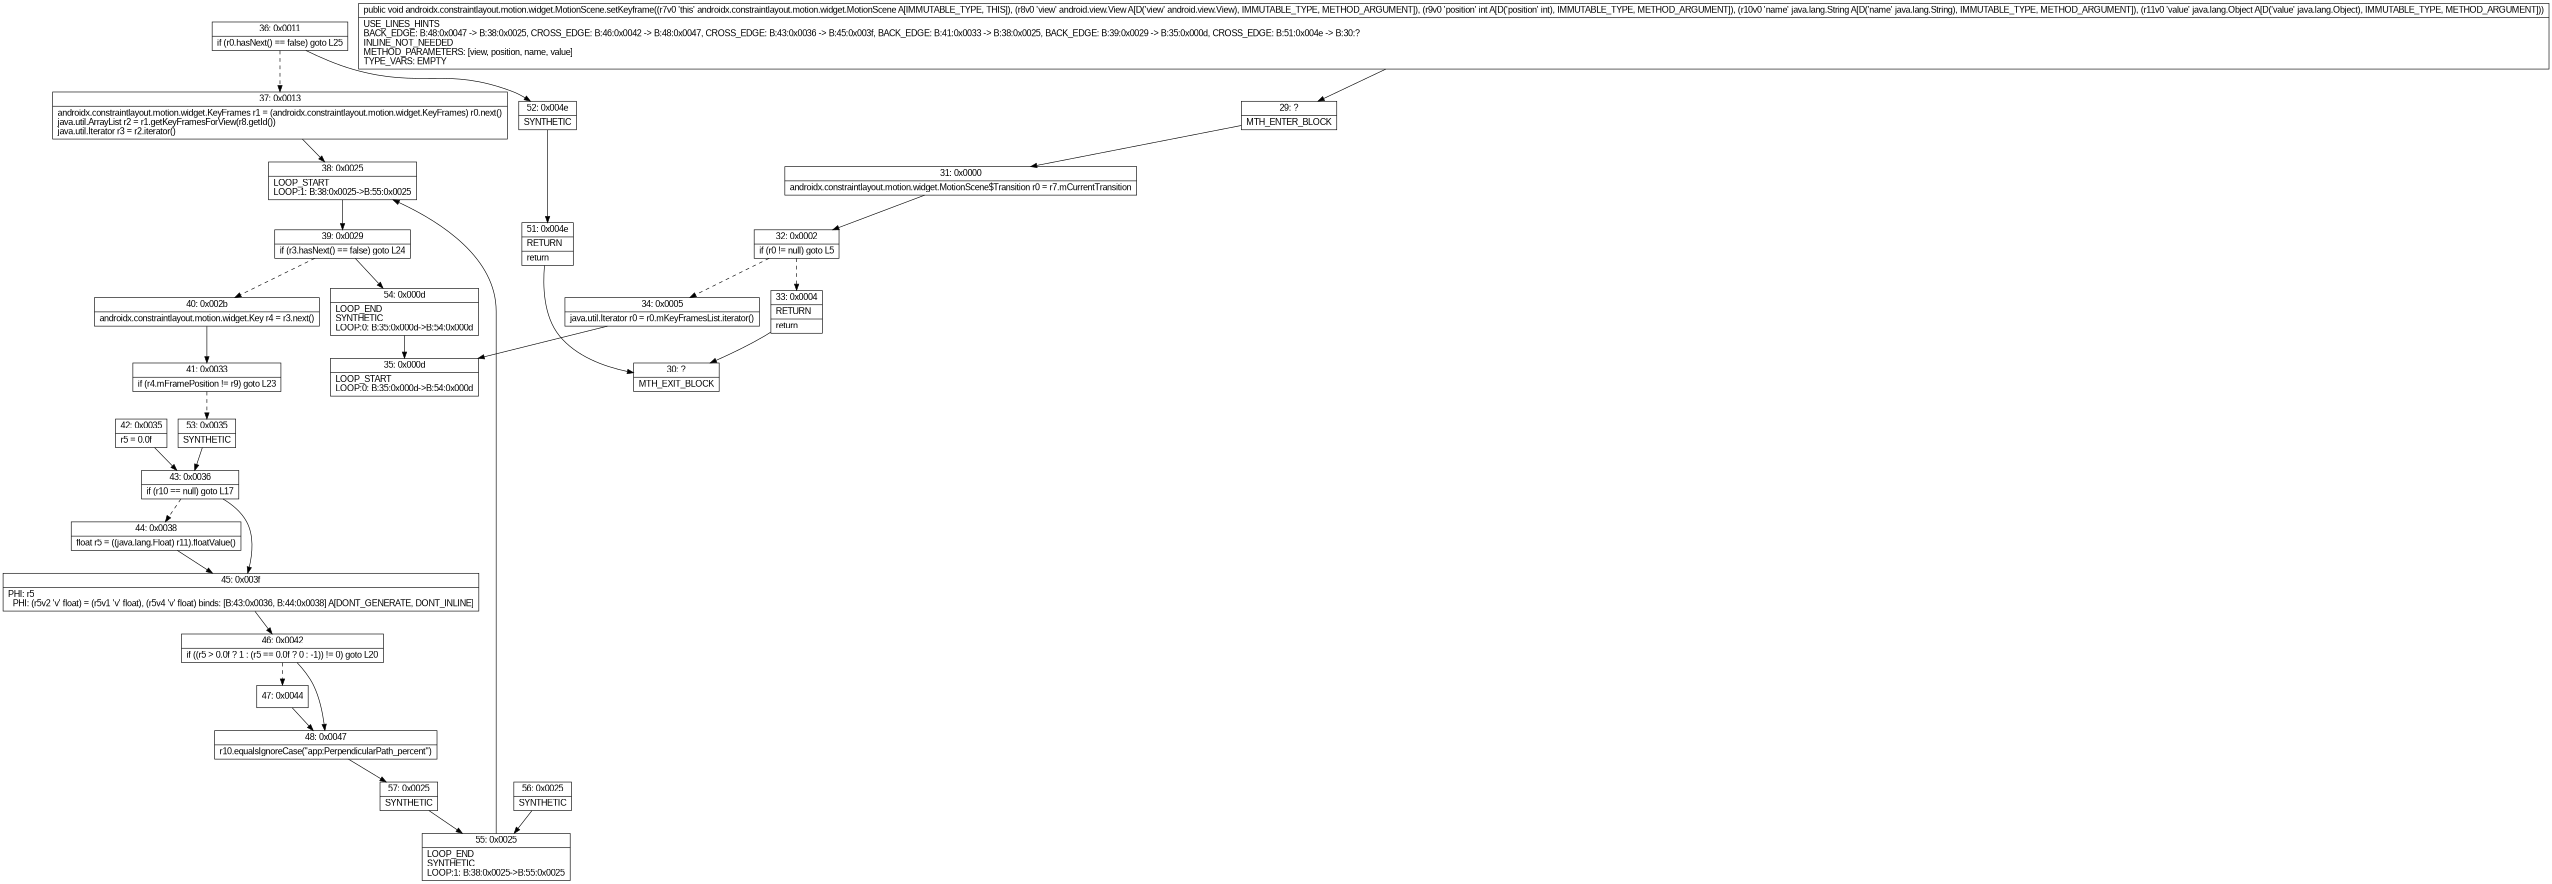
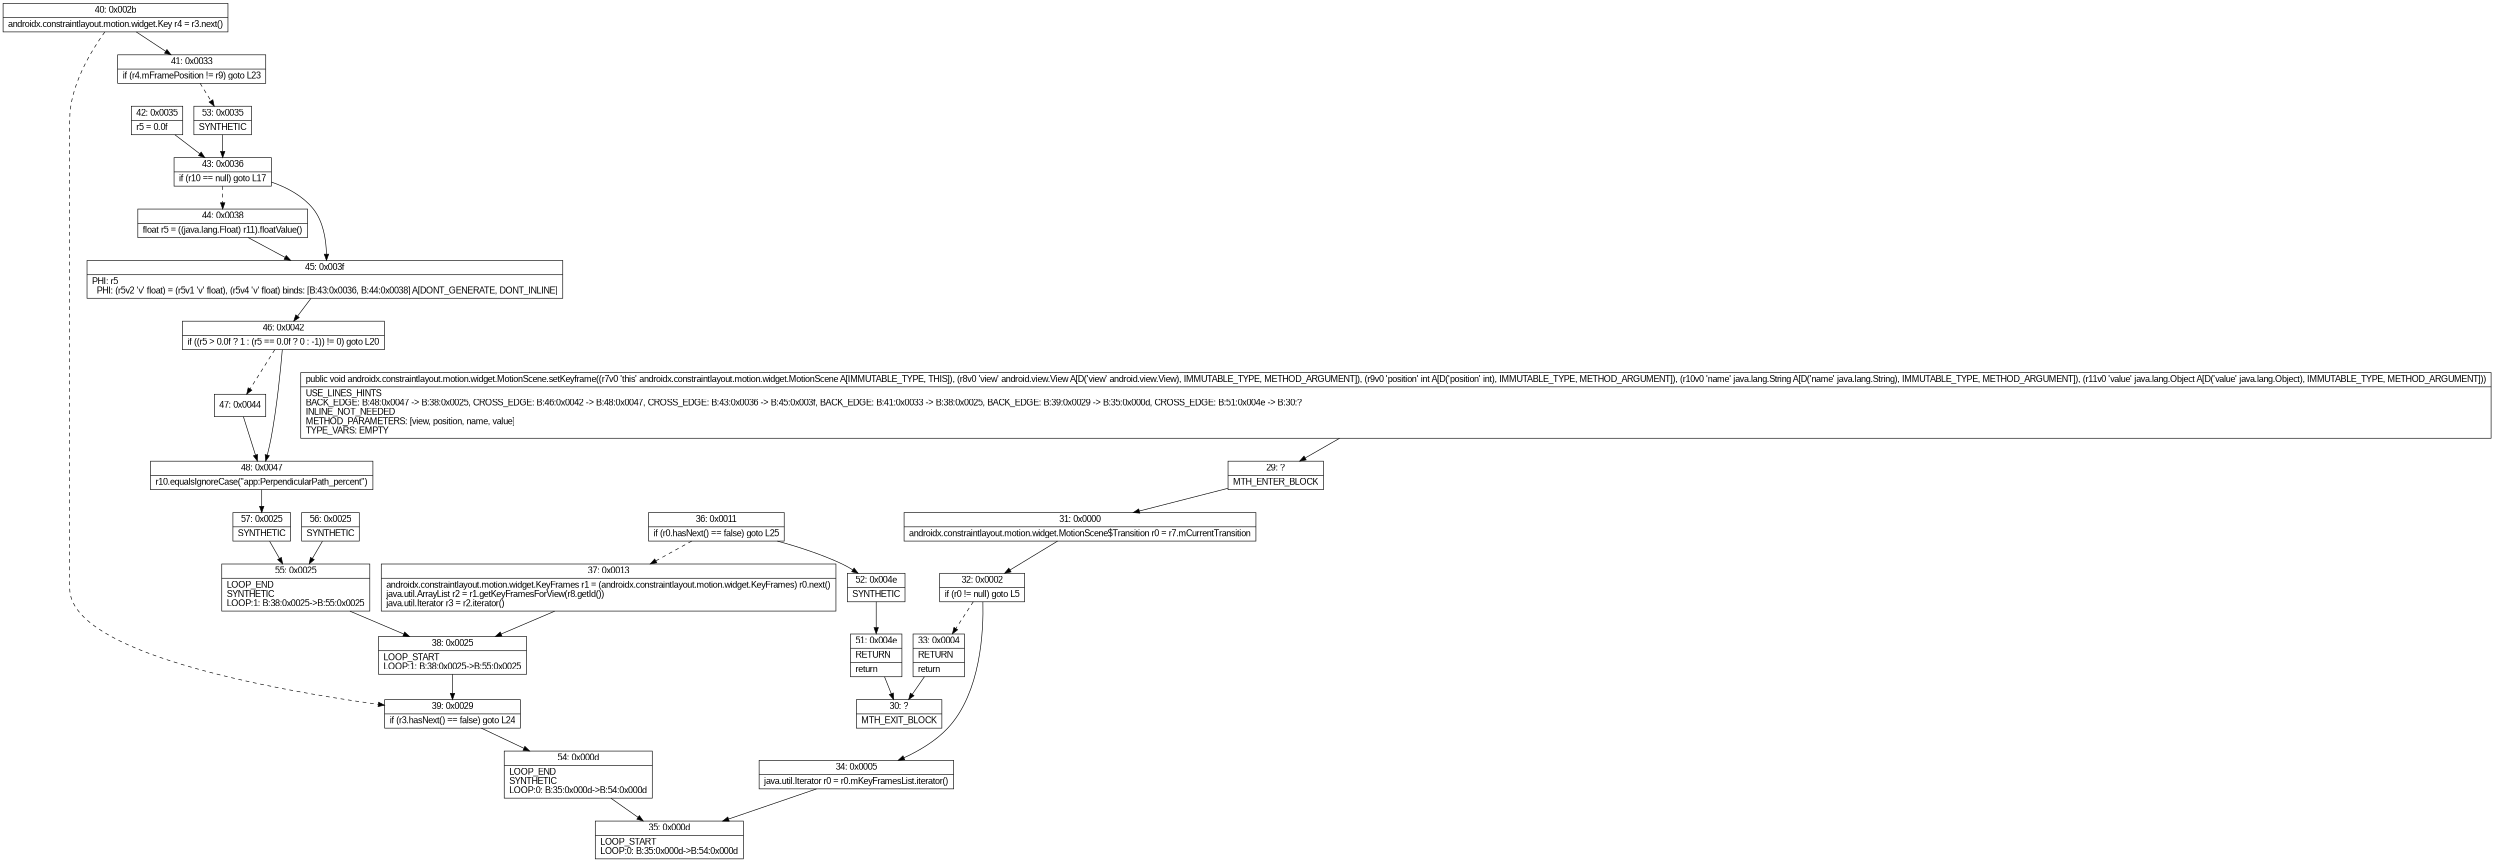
(278, 277) -> (70, 477)
(732, 277) -> (969, 694)
